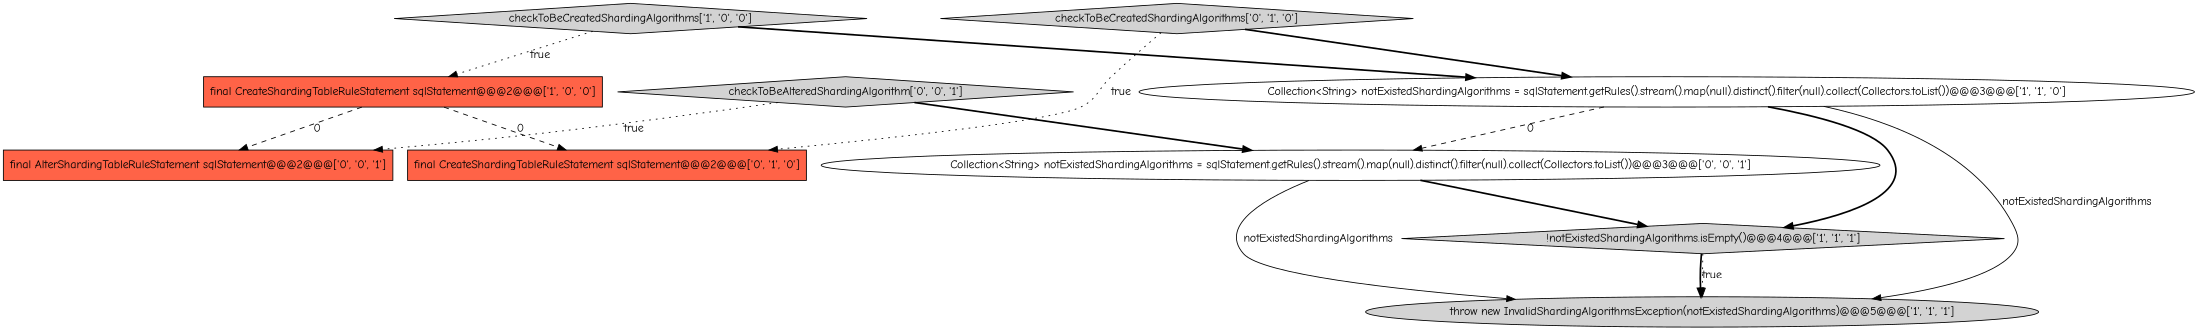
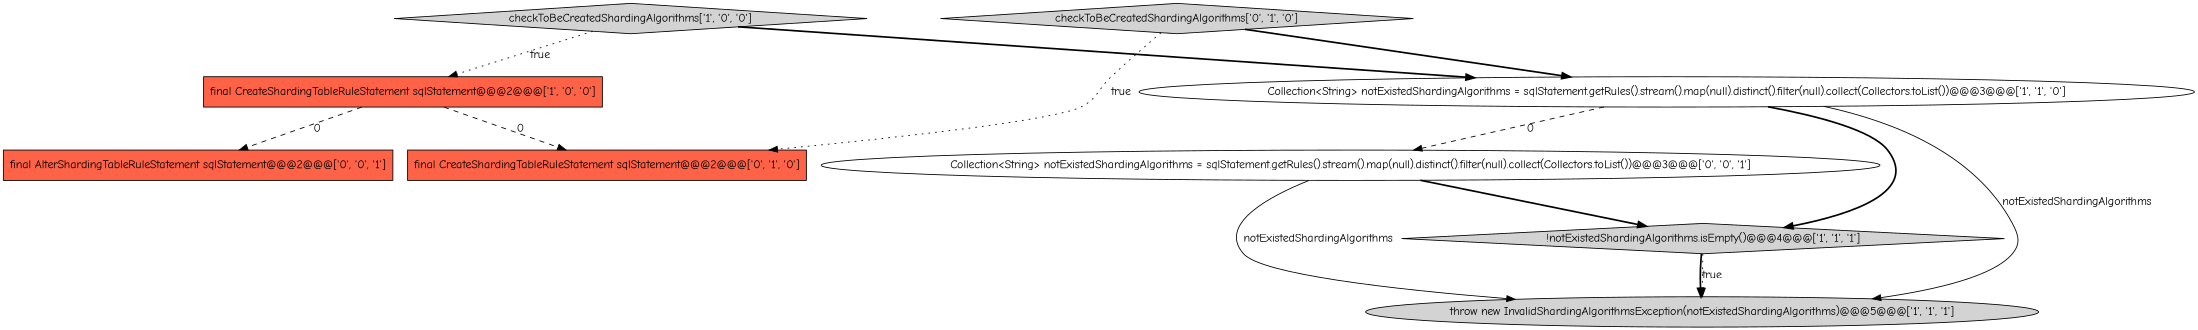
(846, 92) -> none
